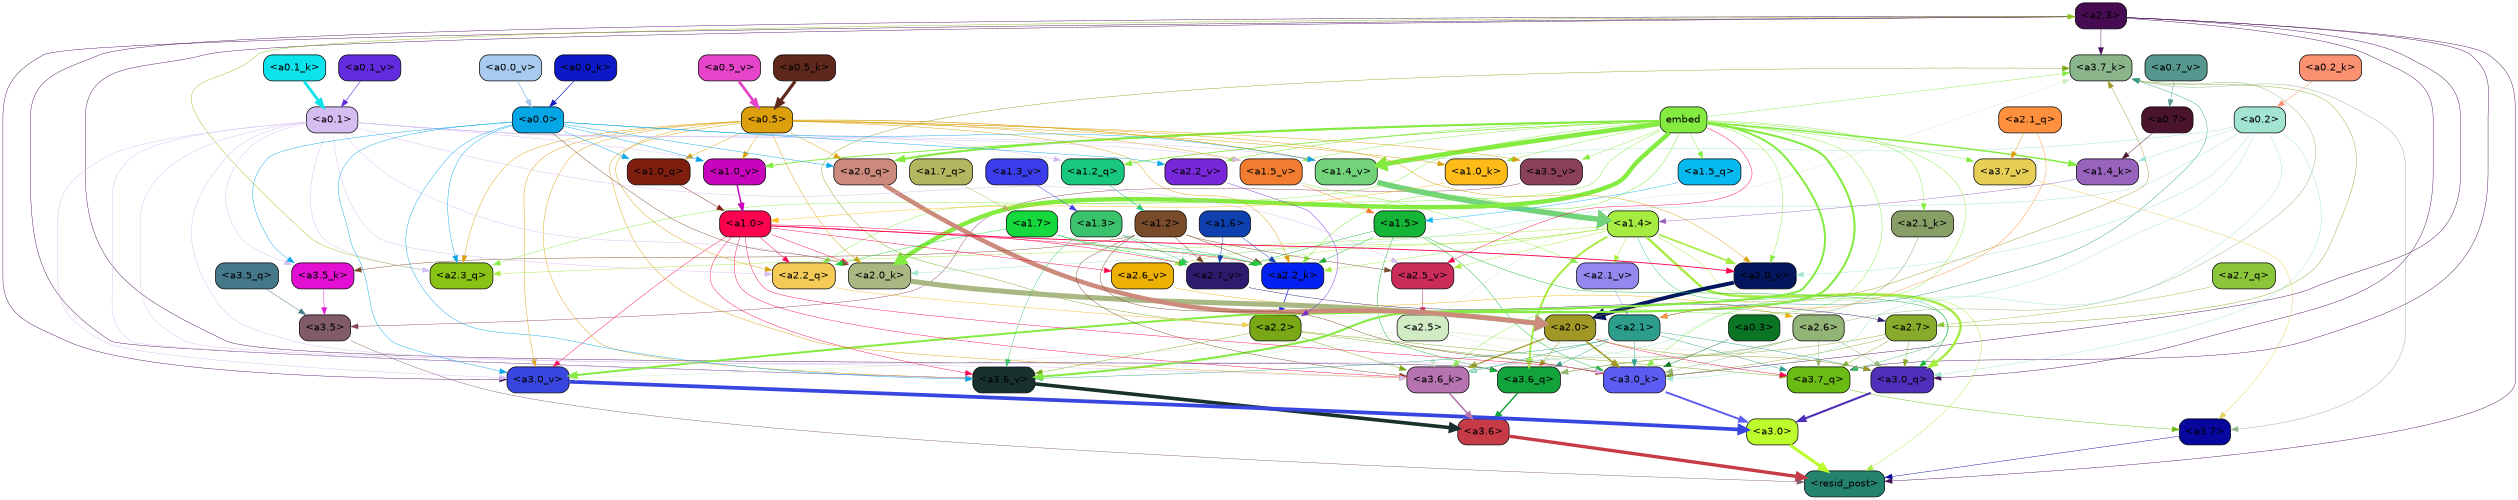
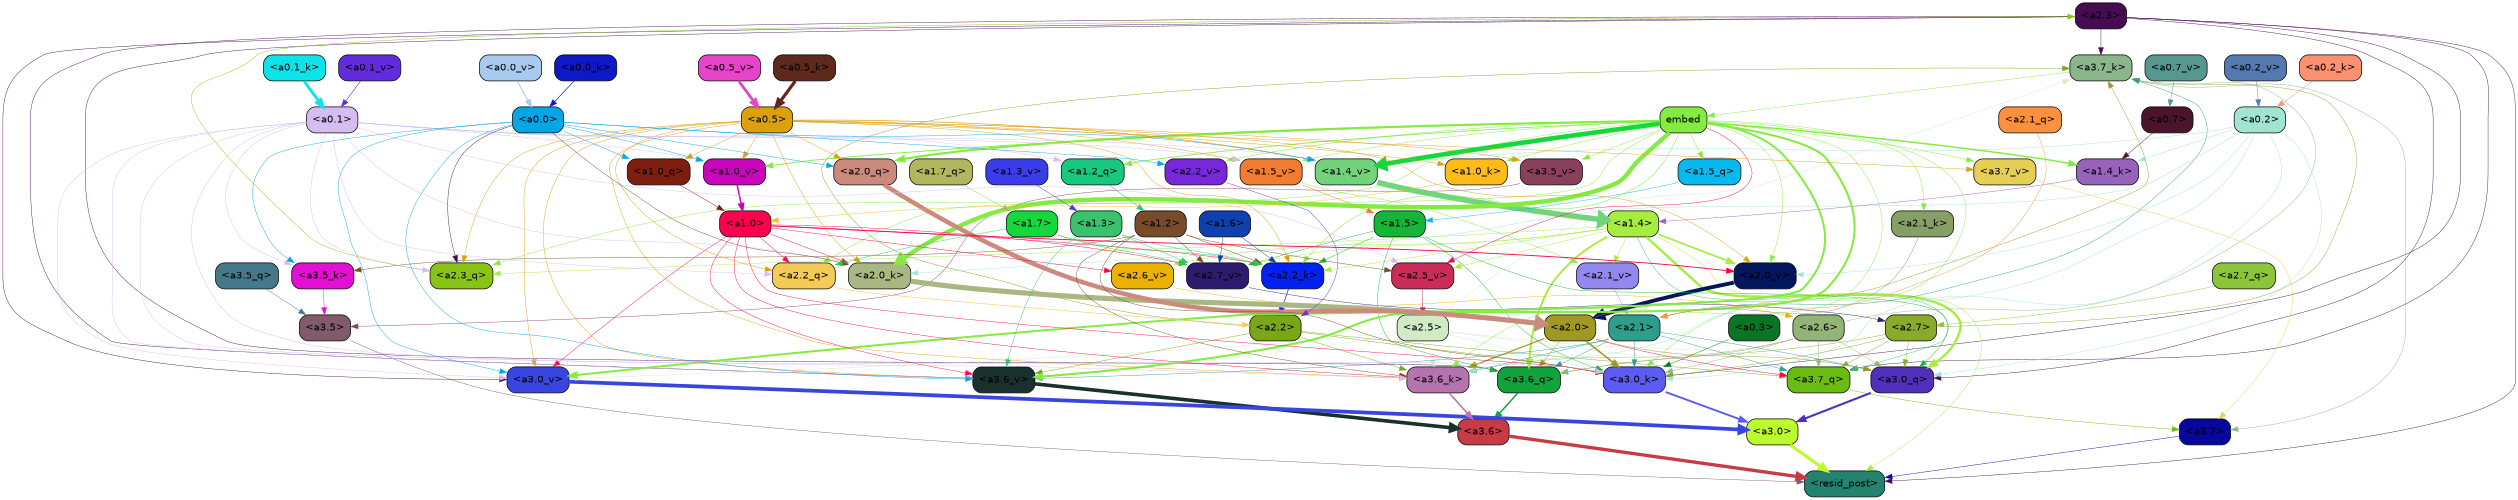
none -> (2256, 68)
(1885, 95) -> (1892, 93)
(1563, 137) -> (1563, 137)
(2019, 143) -> (1673, 156)
(452, 175) -> (452, 175)
